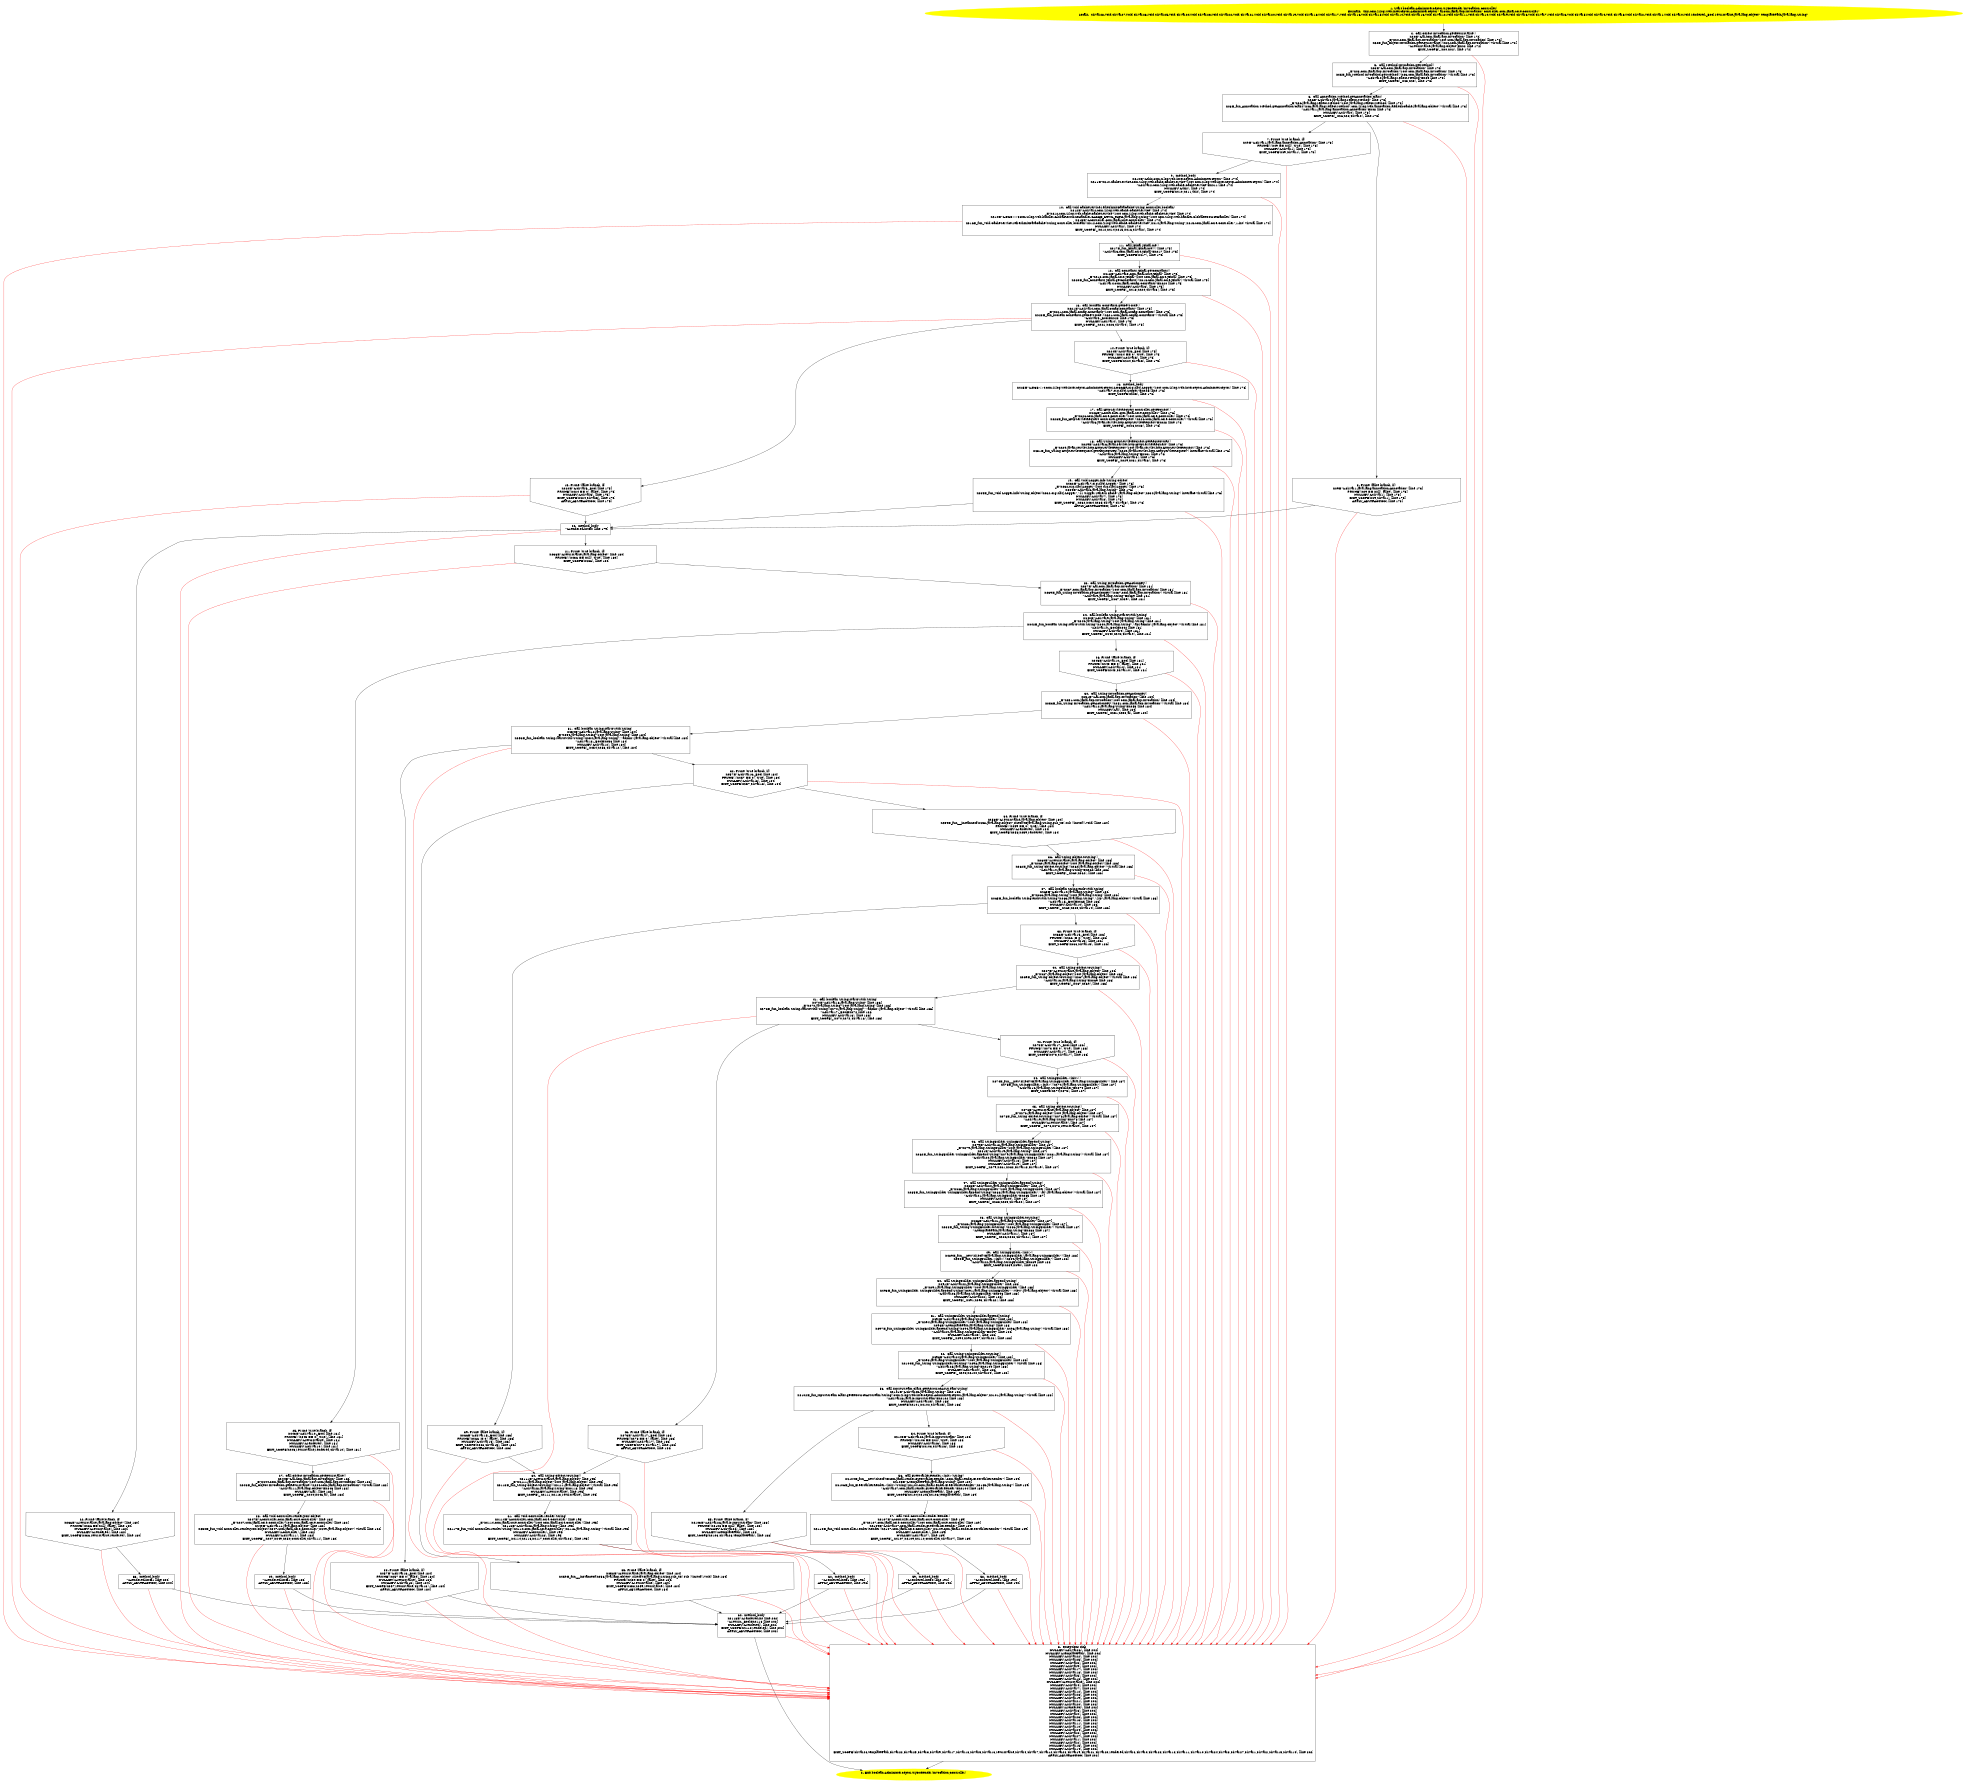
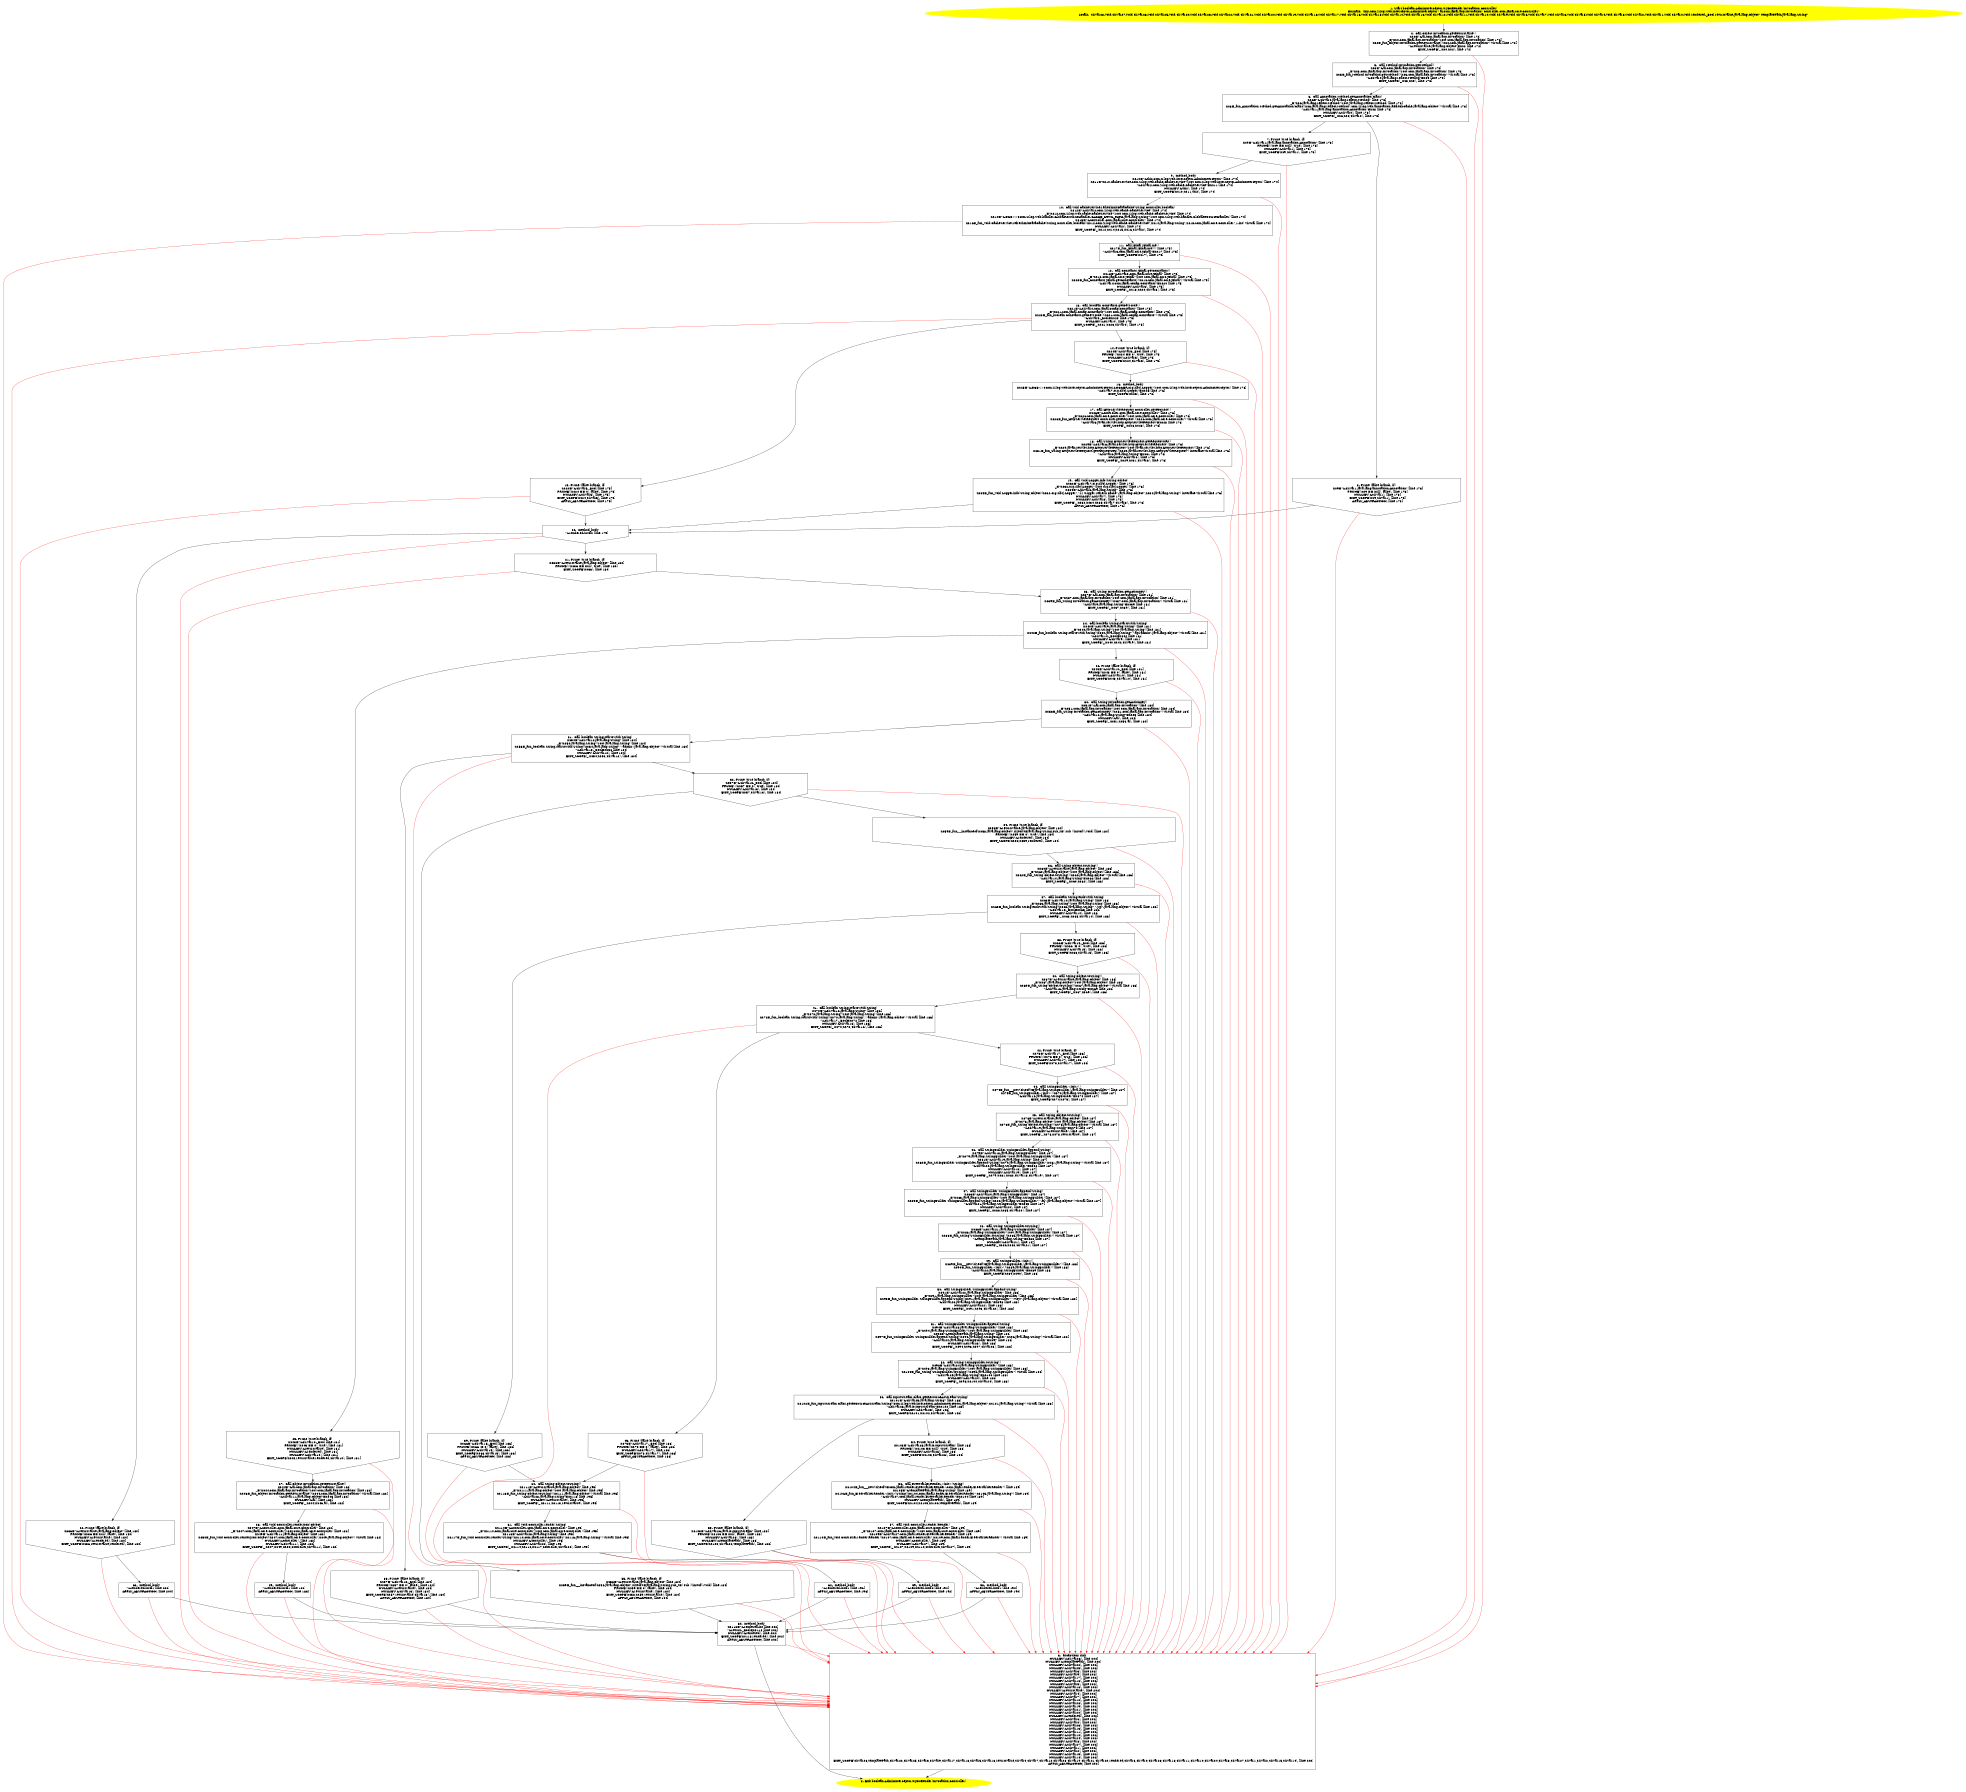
(586, 529) -> (586, 534)
